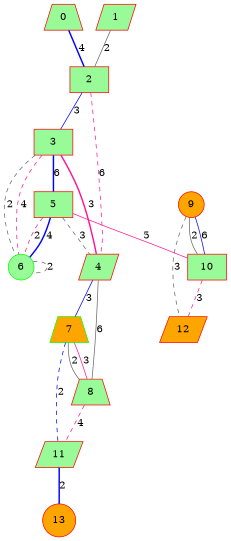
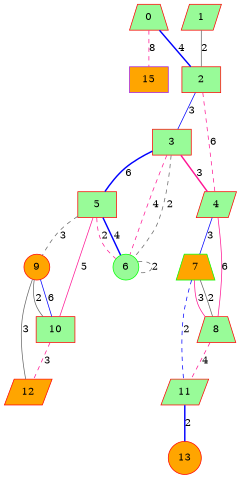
none -> (149, 80)
(76, 236) -> (57, 233)
(173, 266) -> (21, 329)
(96, 330) -> (222, 267)
